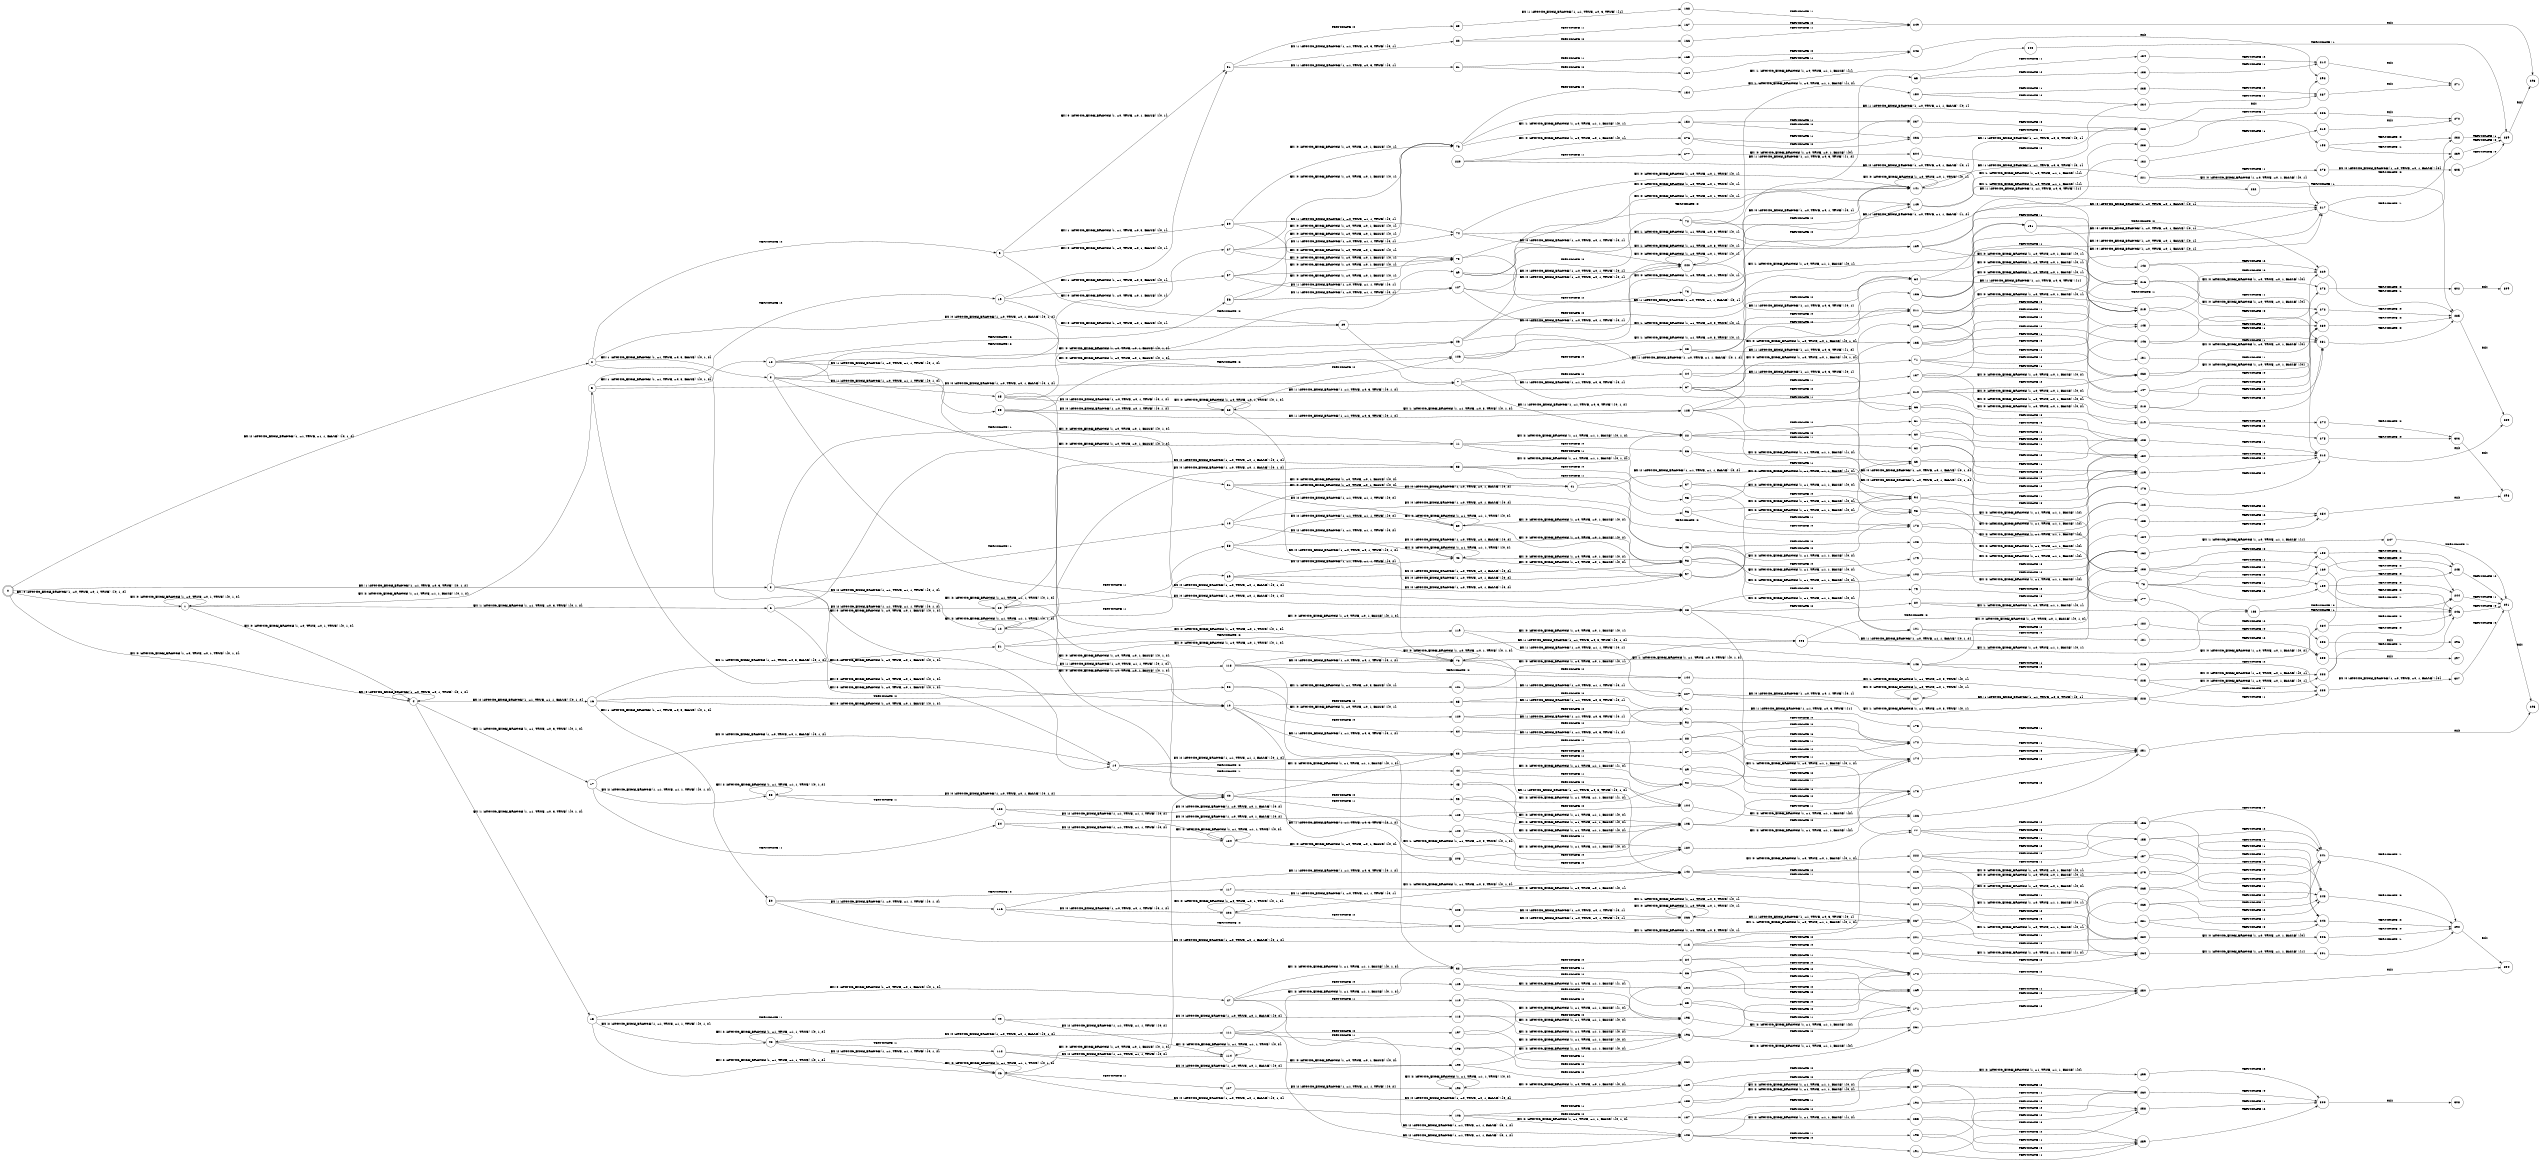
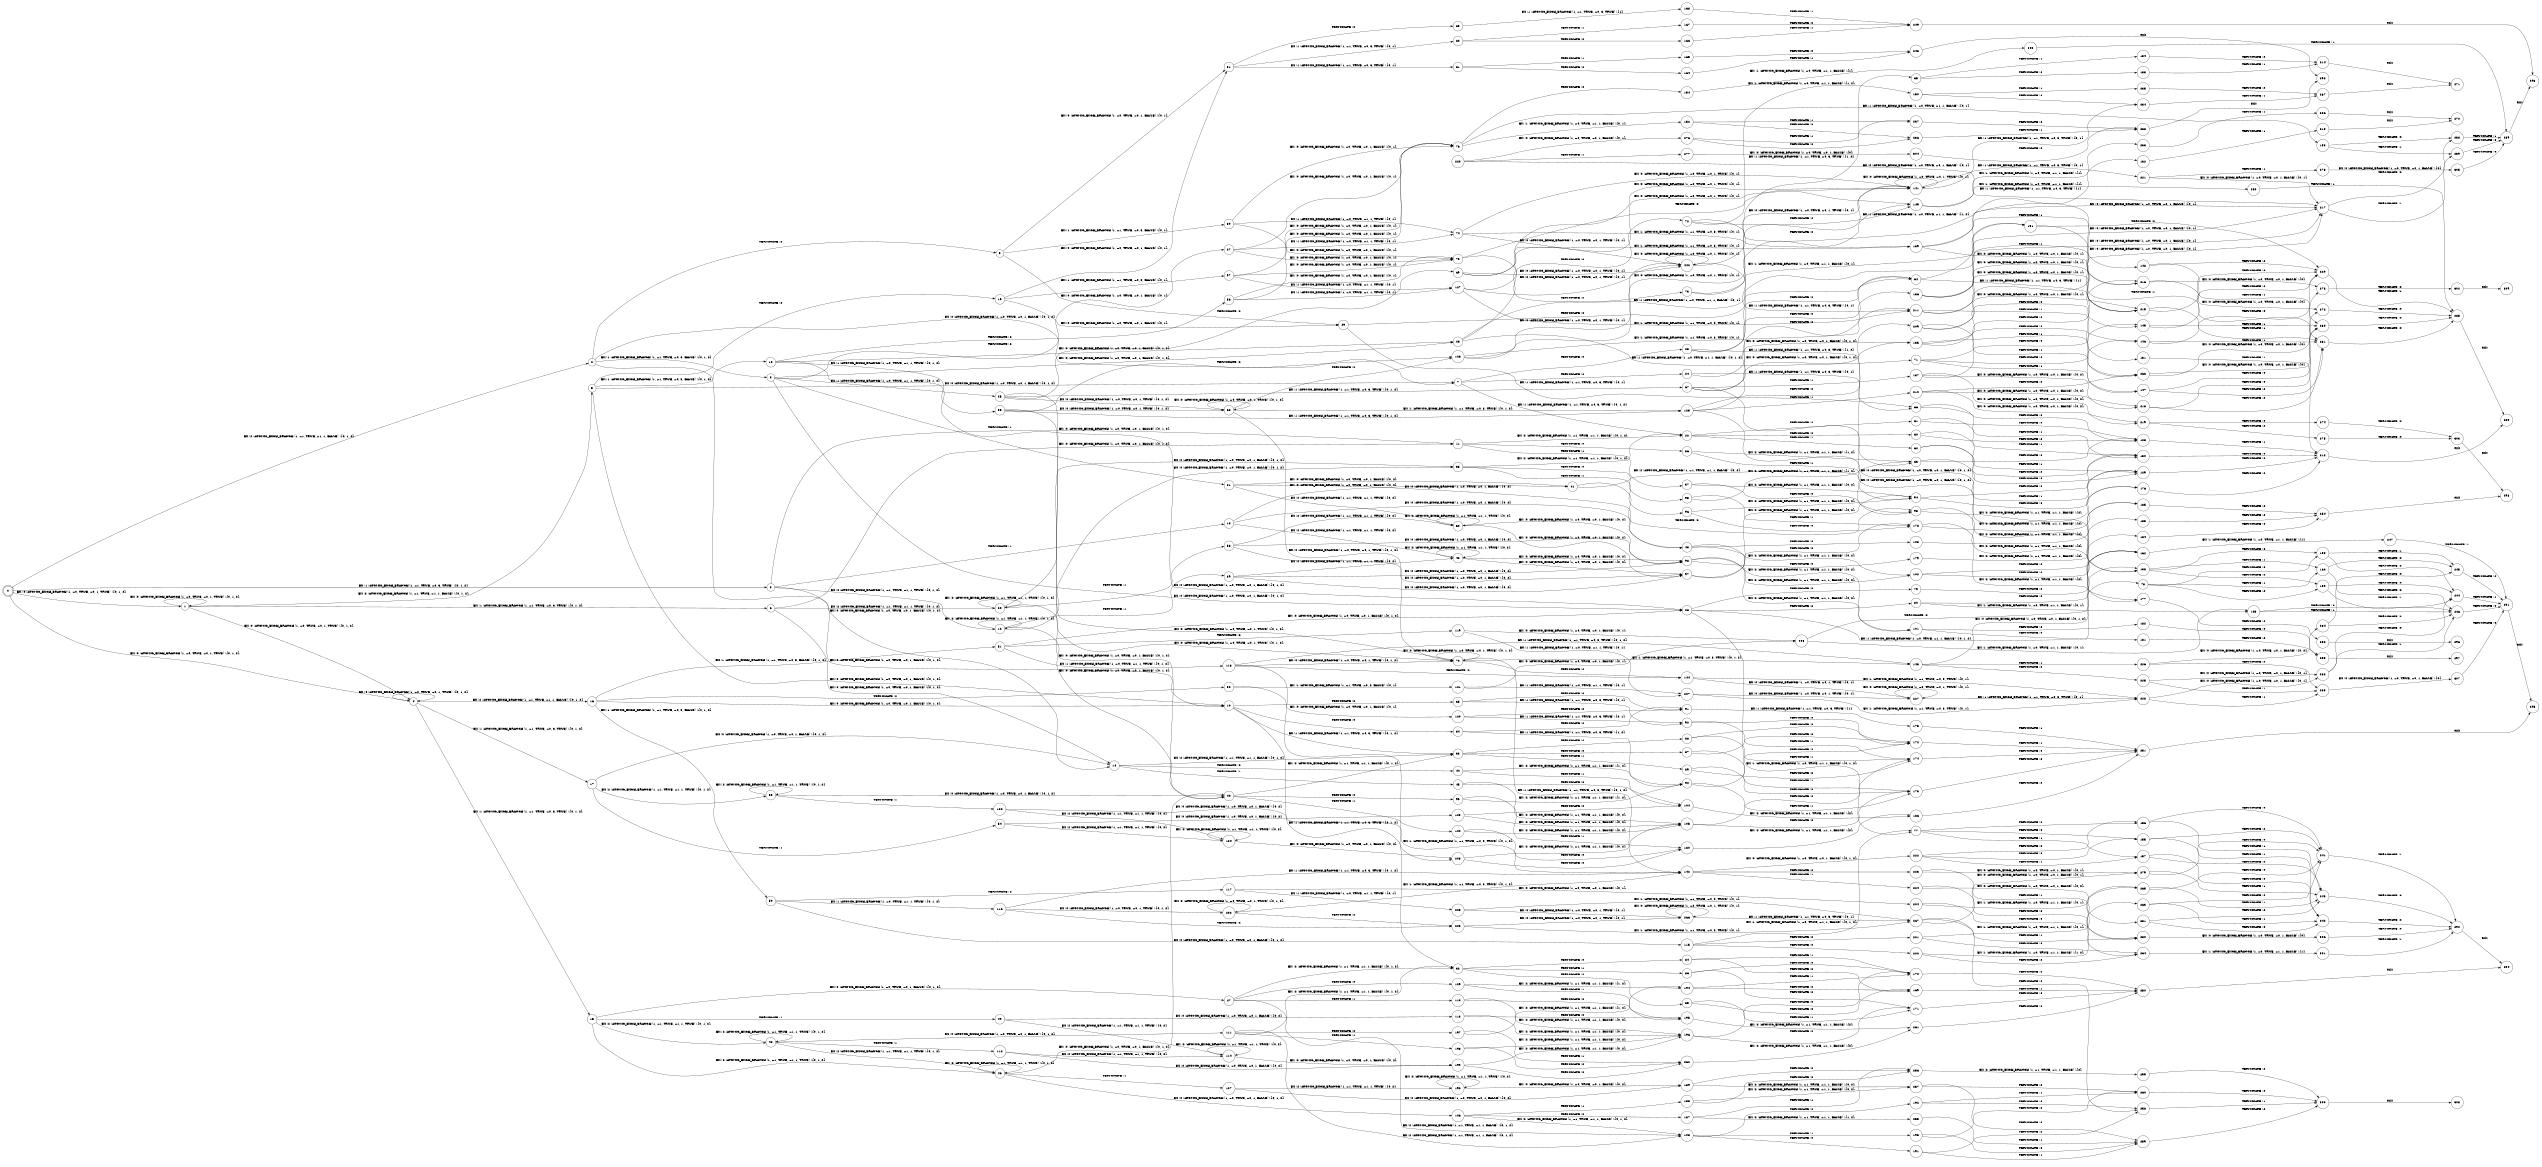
none -> (2223, 289)
none -> (1801, 687)
(2029, 1120) -> (2058, 984)
